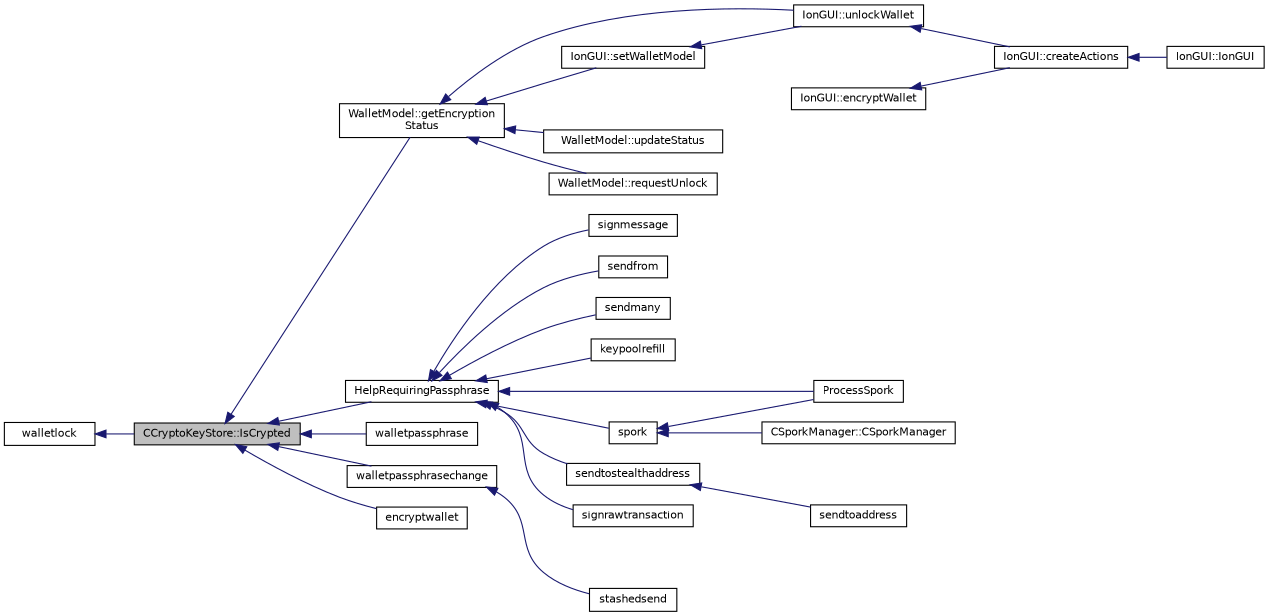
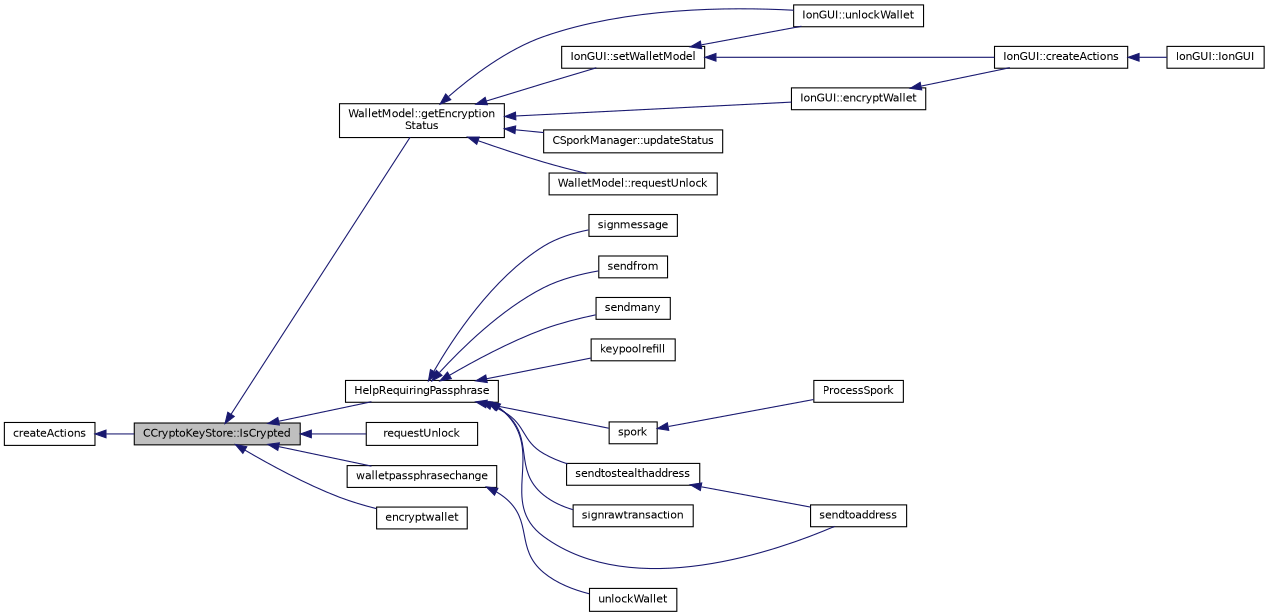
(966, 38) -> (855, 57)
none -> (654, 109)
(633, 141) -> (633, 141)
(662, 391) -> (617, 566)
(859, 433) -> none
(50, 434) -> (50, 434)
(422, 434) -> (422, 434)
(633, 600) -> (633, 600)
